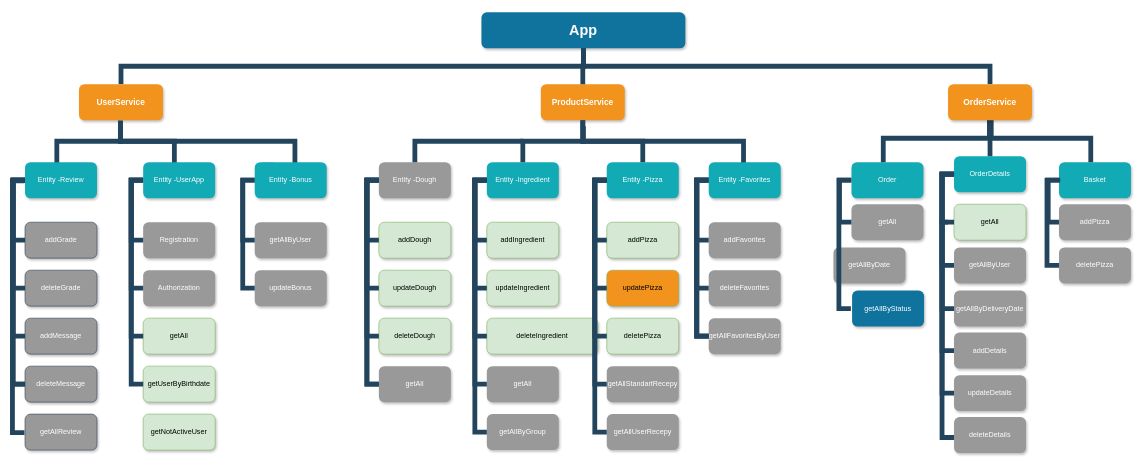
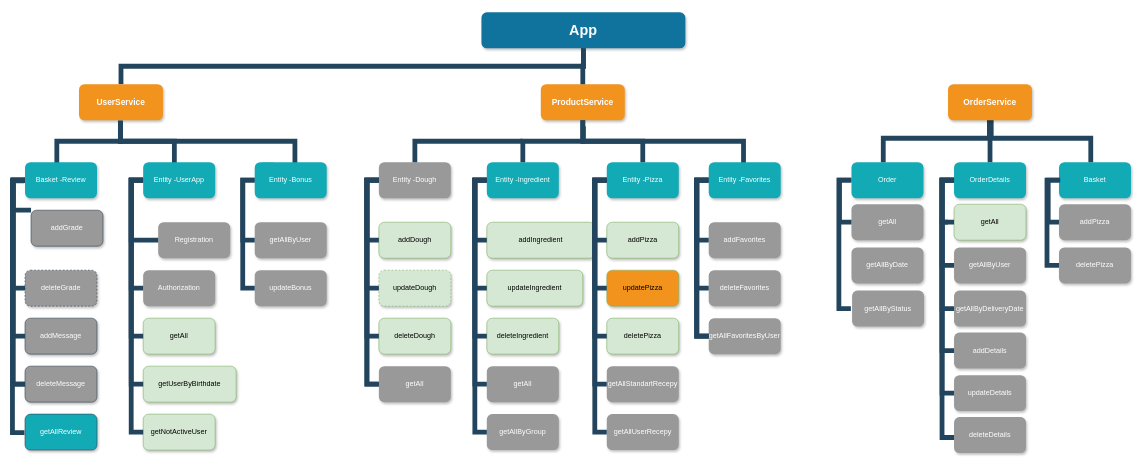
(796, 66) -> none
(990, 174) -> (990, 180)
(61, 180) -> (61, 180)
(61, 240) -> (67, 228)
(179, 240) -> (194, 240)
(523, 240) -> (541, 240)
(870, 266) -> (888, 266)
(61, 288) -> (61, 288)
(415, 288) -> (415, 288)
(523, 288) -> (535, 288)
(888, 309) -> (888, 309)
(542, 336) -> (523, 336)
(179, 384) -> (190, 384)
none -> (131, 415)
(61, 432) -> (61, 432)
